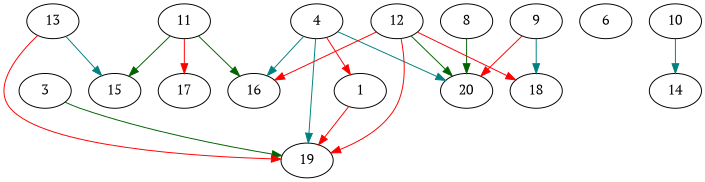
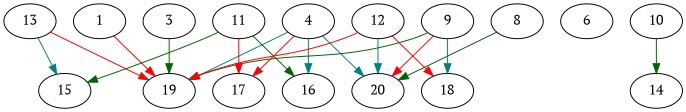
(675, 51) -> (656, 51)
(428, 53) -> (378, 54)
(330, 54) -> none
none -> (319, 55)
(339, 57) -> (281, 48)
